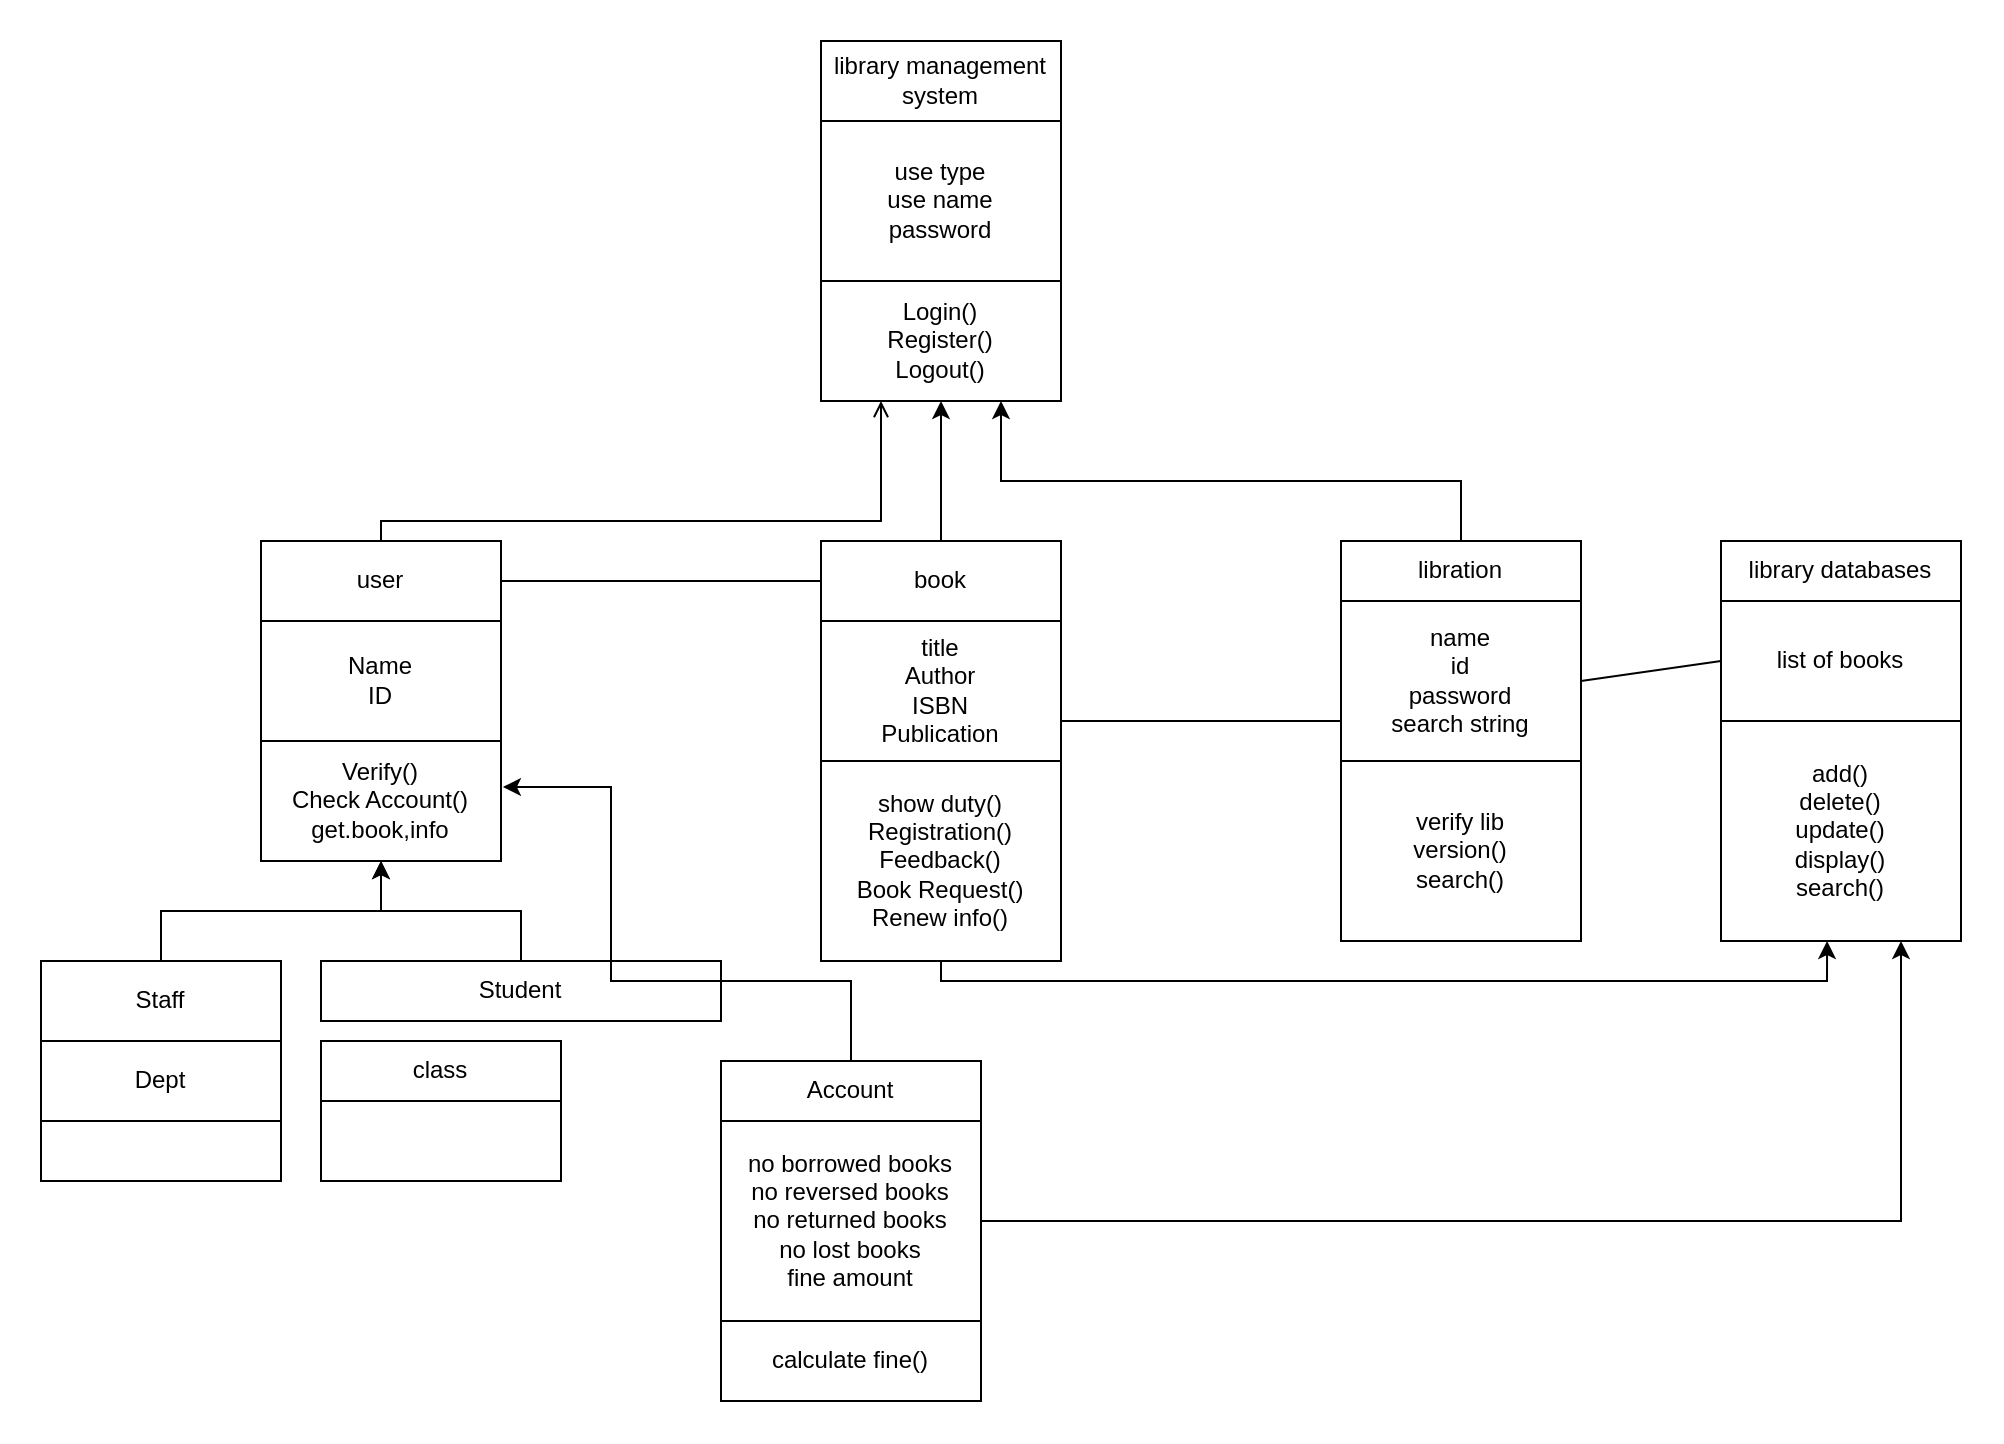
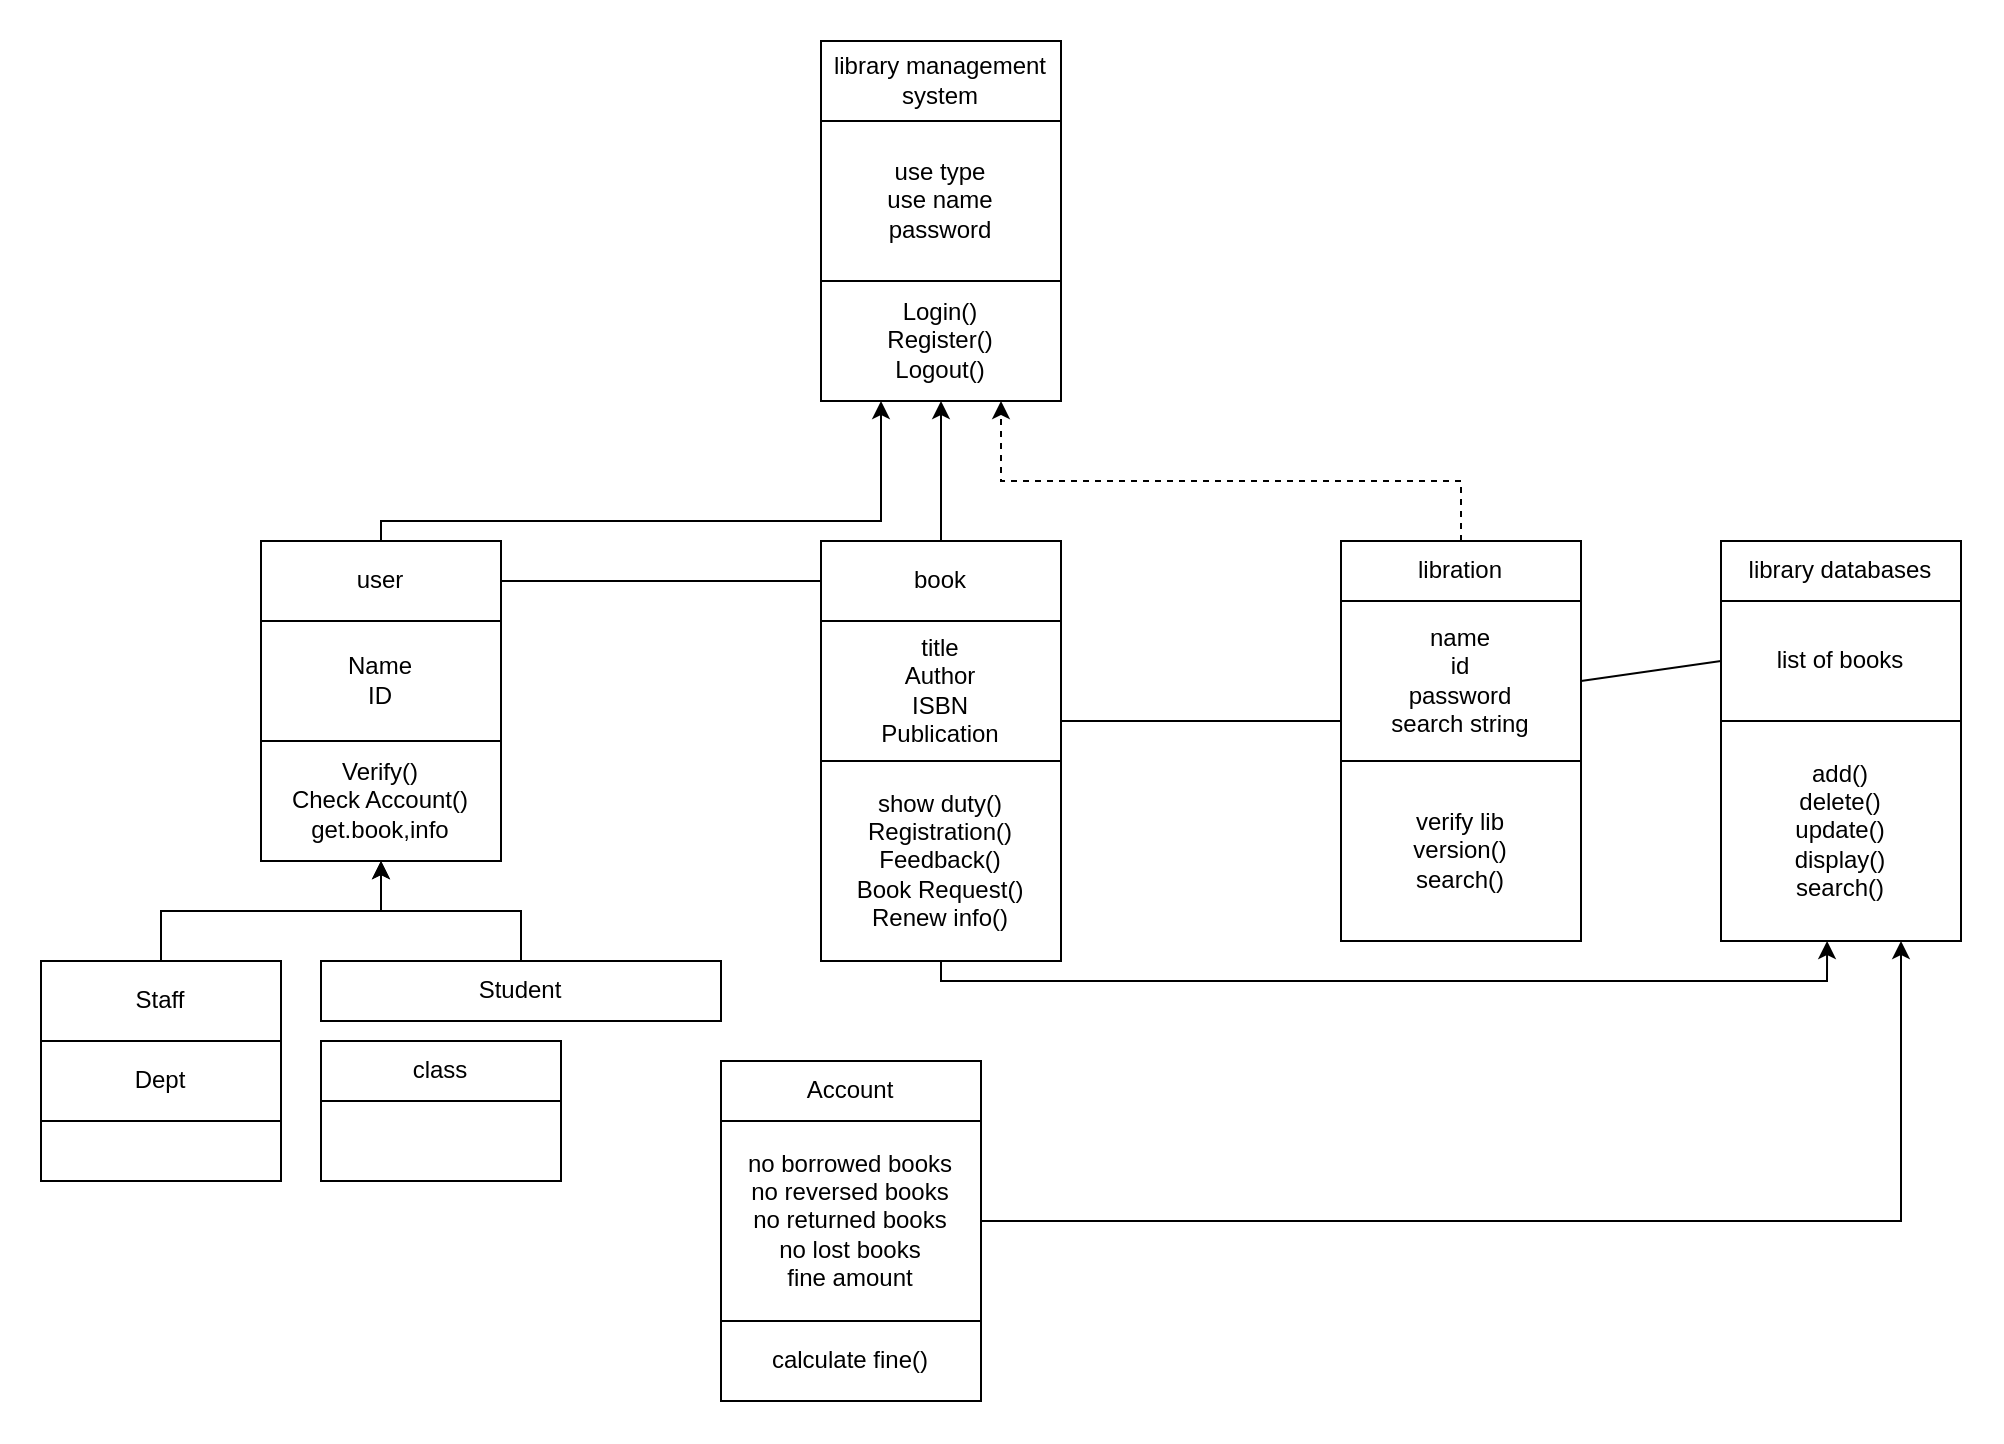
(881, 413) -> (881, 416)
(1225, 481) -> (1225, 481)
(627, 981) -> none
